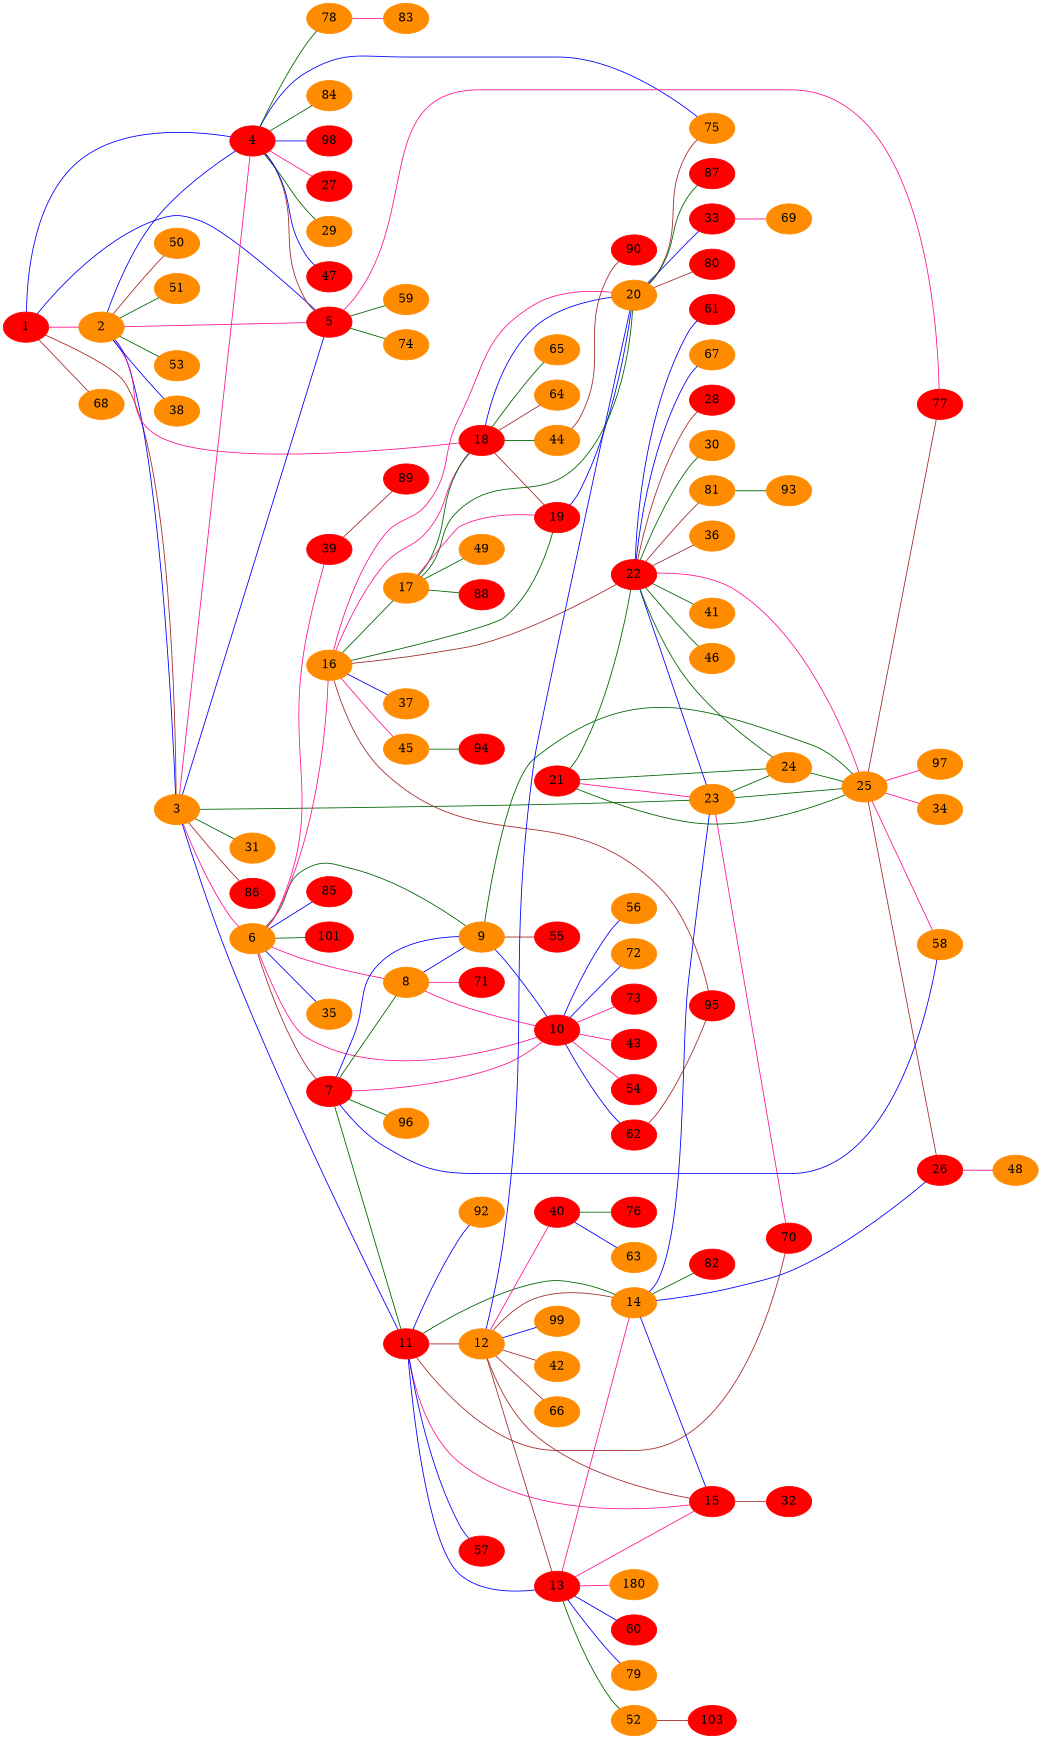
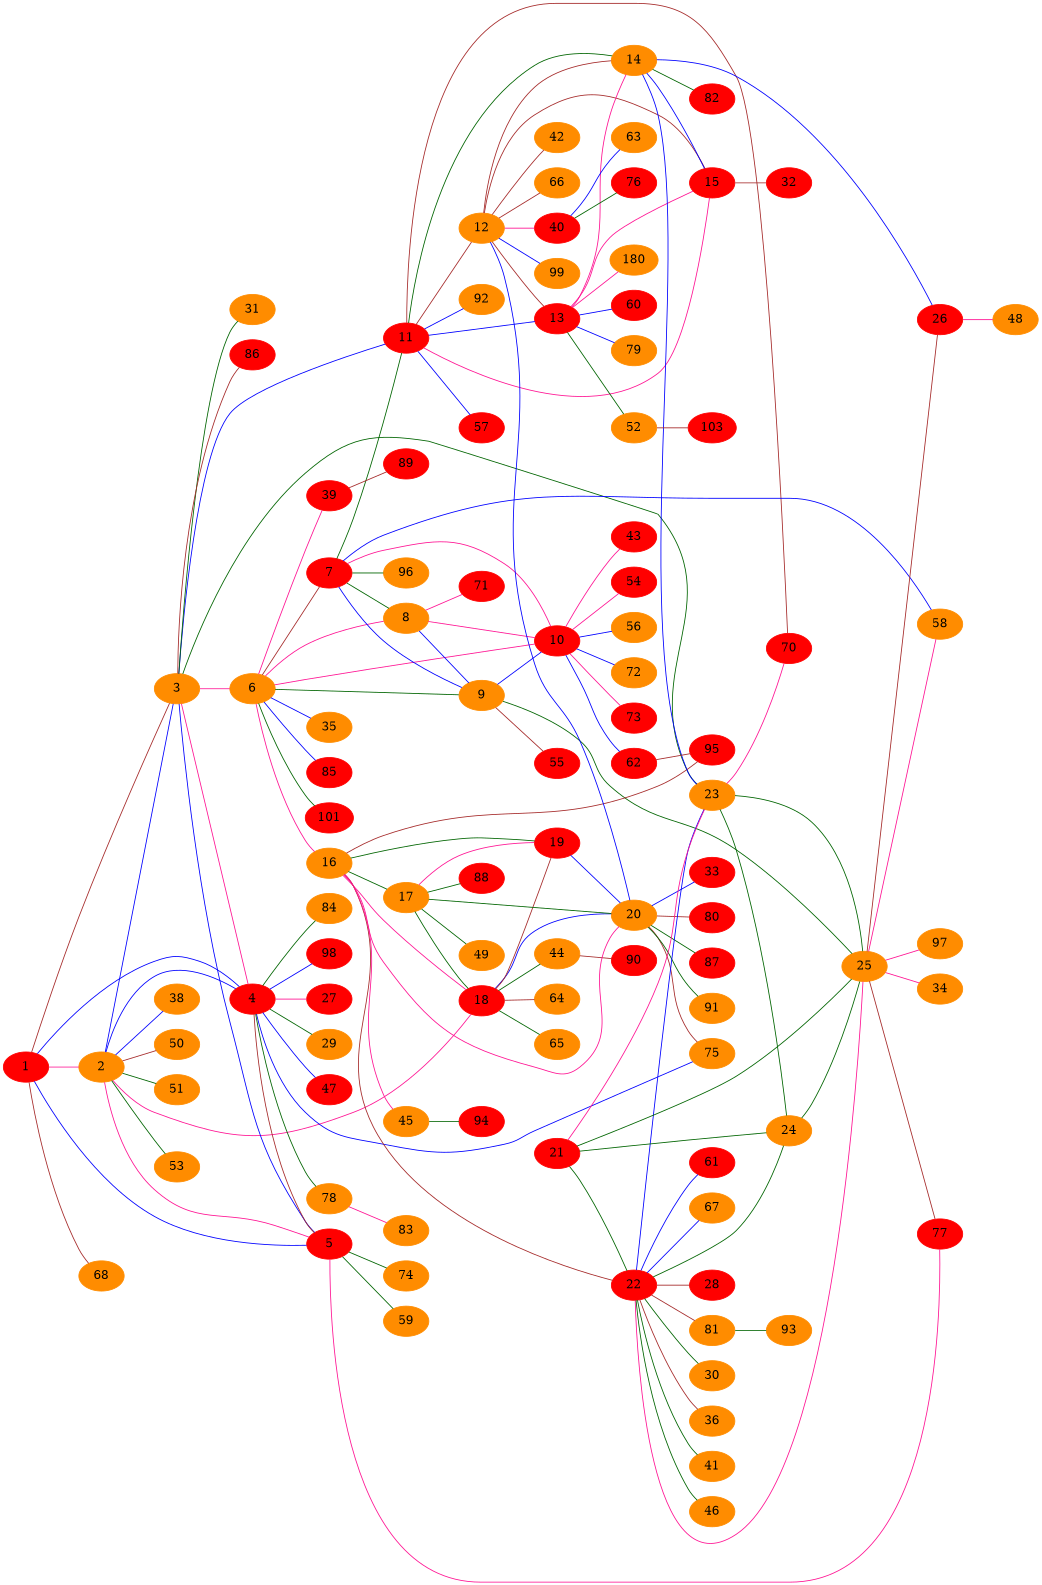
(789, 219) -> none
(406, 704) -> none
none -> (712, 1008)
